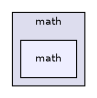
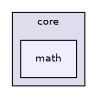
(49, 22) -> (49, 22)
